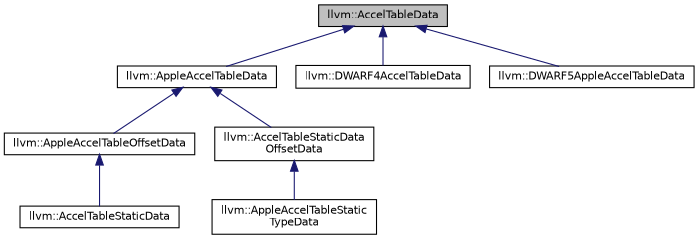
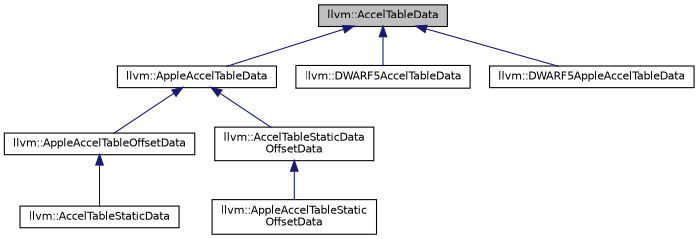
(383, 77) -> (383, 77)
(294, 217) -> (294, 217)
